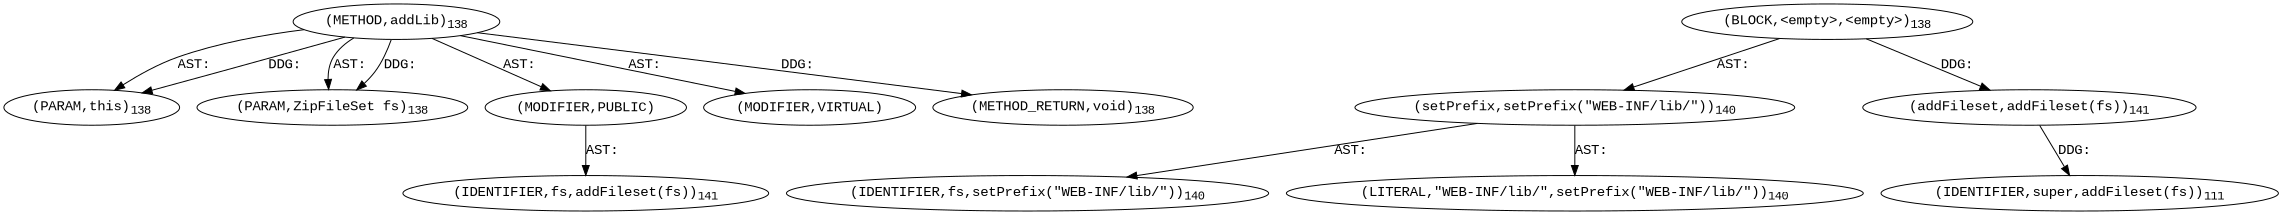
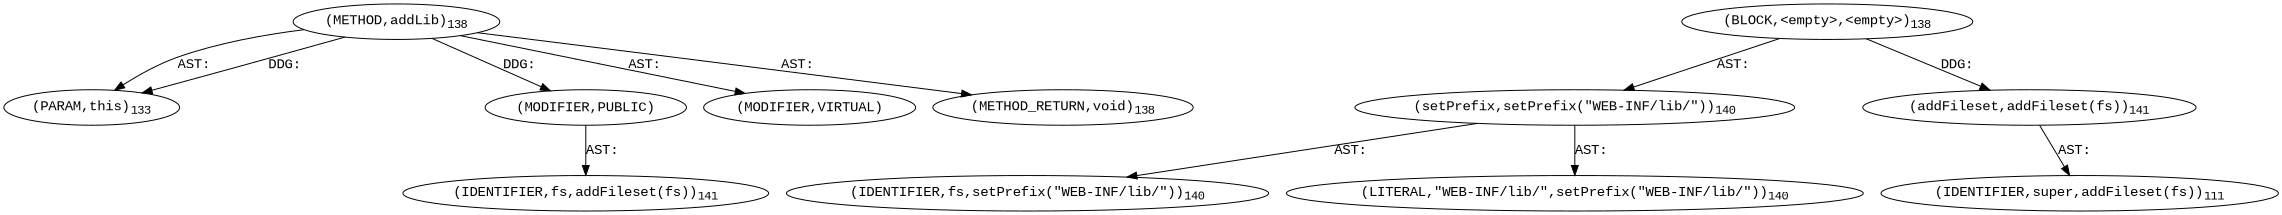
(524, 65) -> (524, 65)
(802, 65) -> (802, 65)
(141, 106) -> (141, 106)
(332, 107) -> none
(2079, 150) -> (2079, 150)
